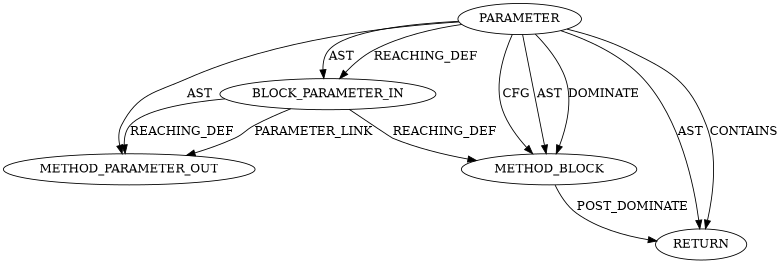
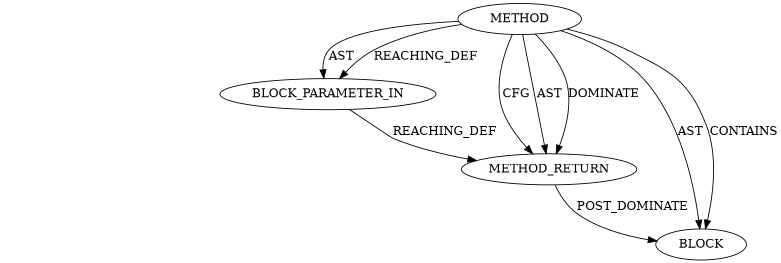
(520, 19) -> (520, 19)
(129, 169) -> none
(549, 169) -> (549, 169)
(701, 244) -> (701, 244)
